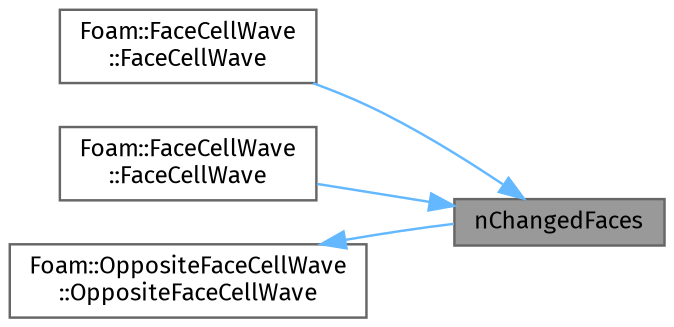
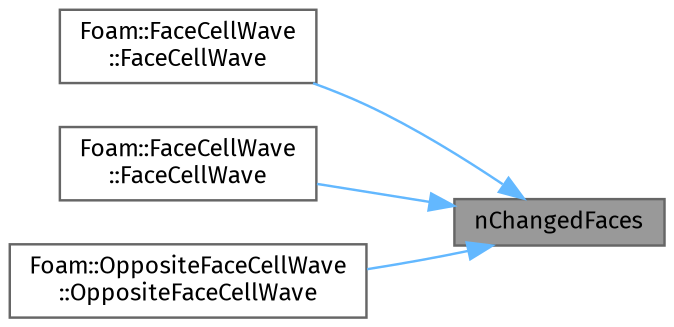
(400, 231) -> (418, 261)
